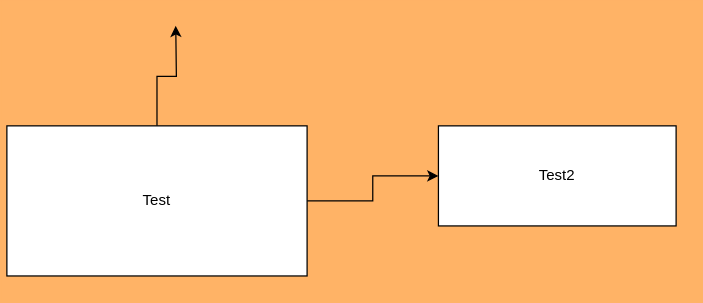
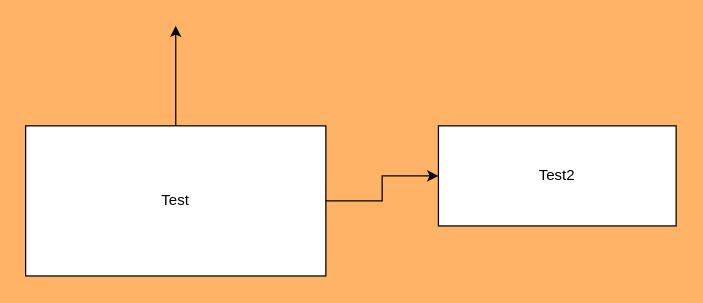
(157, 201) -> (176, 201)
